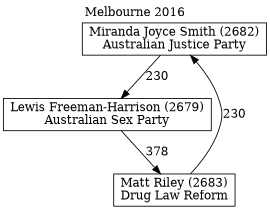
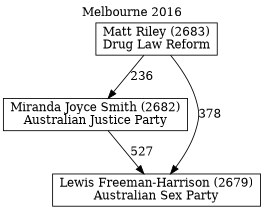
(157, 77) -> (142, 152)
(235, 115) -> (142, 77)
(138, 149) -> (198, 110)
